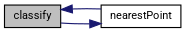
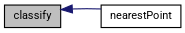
(75, 24) -> none
